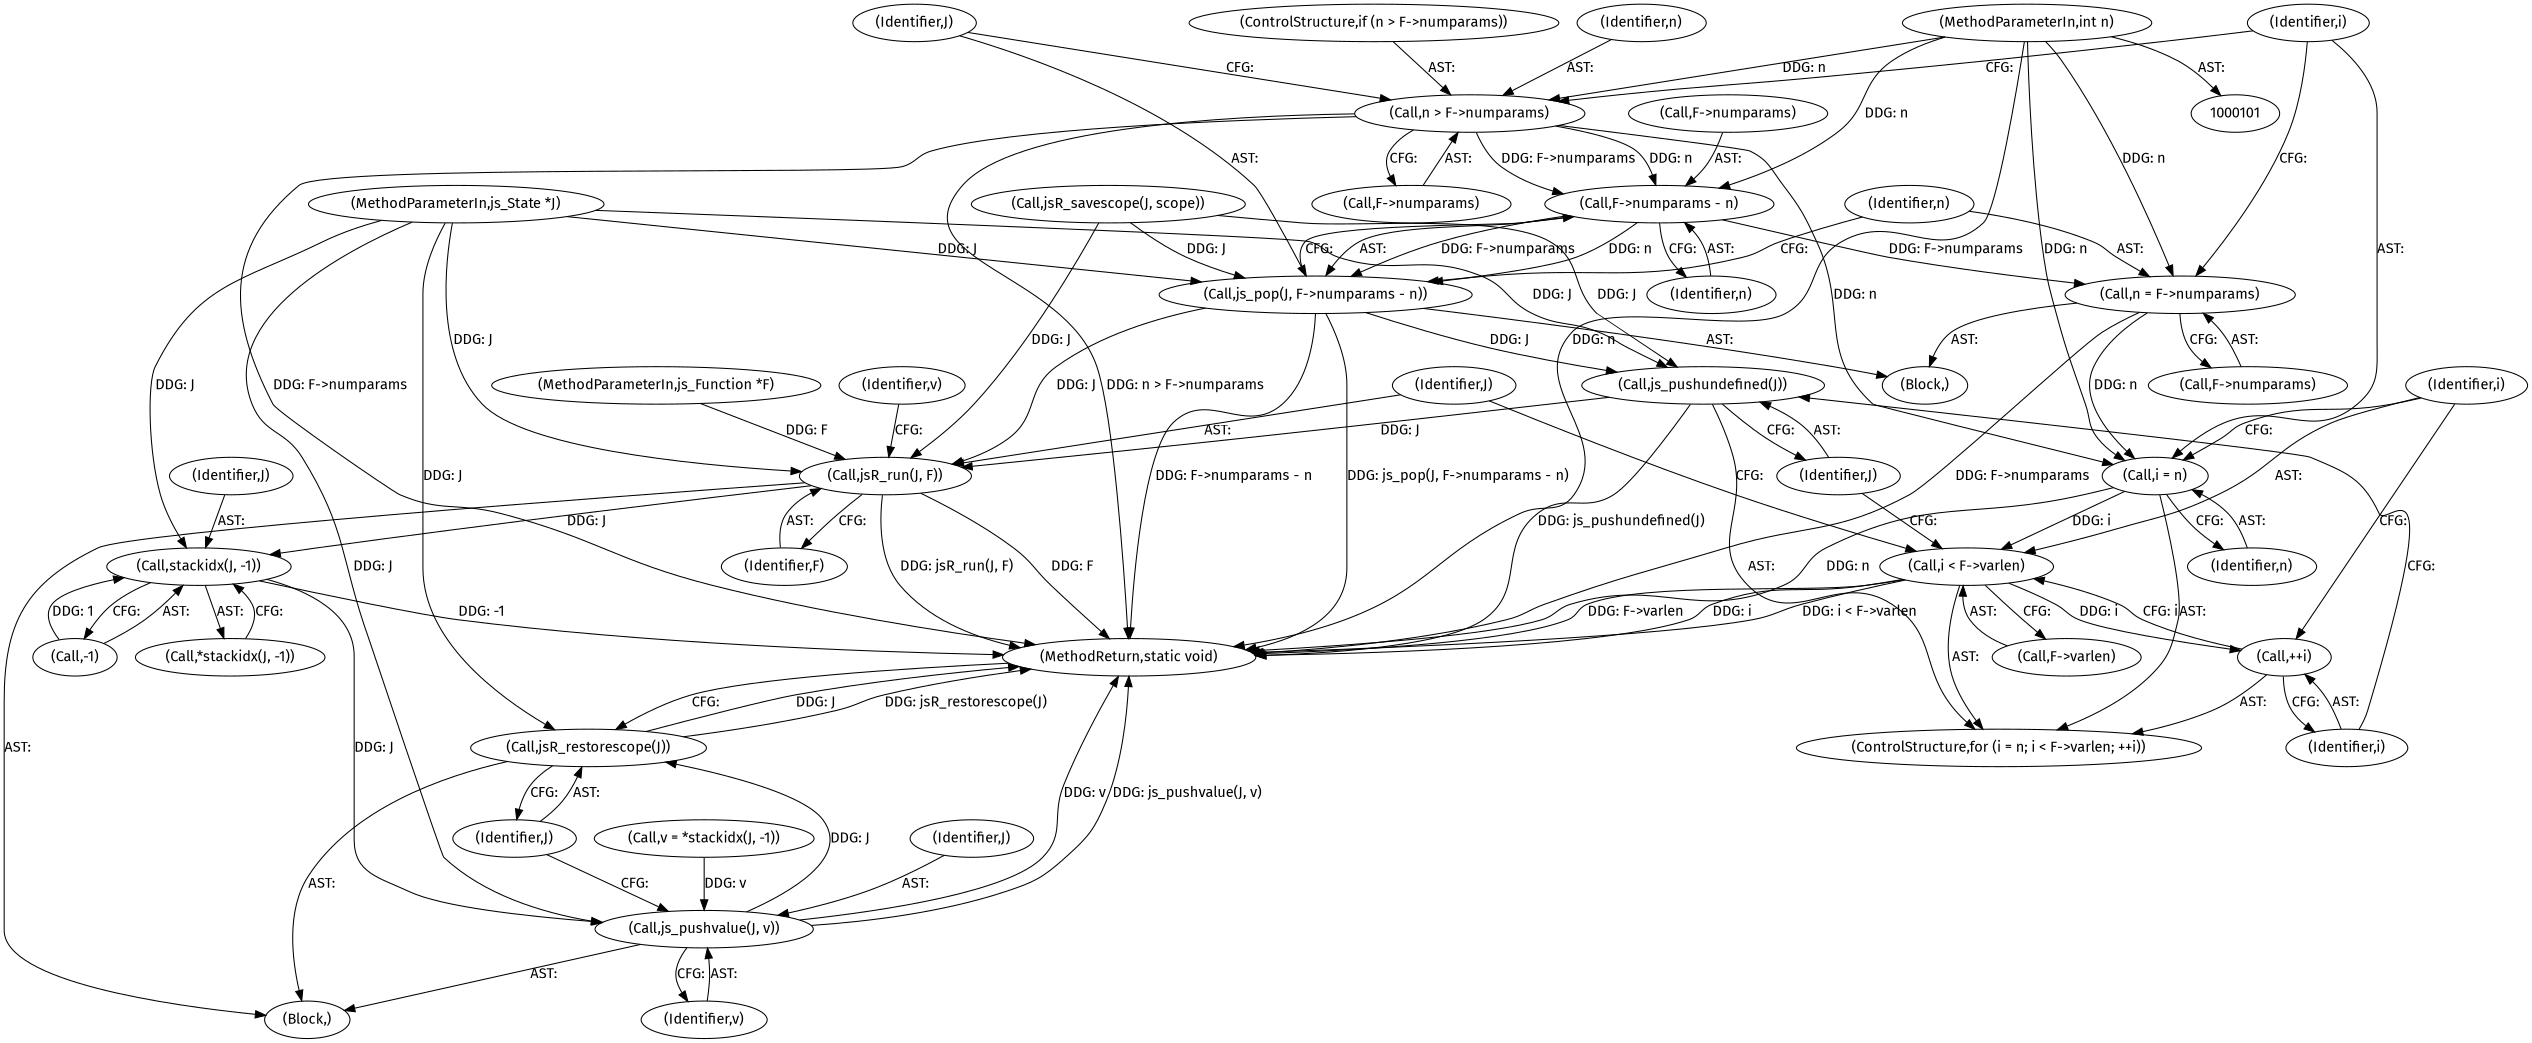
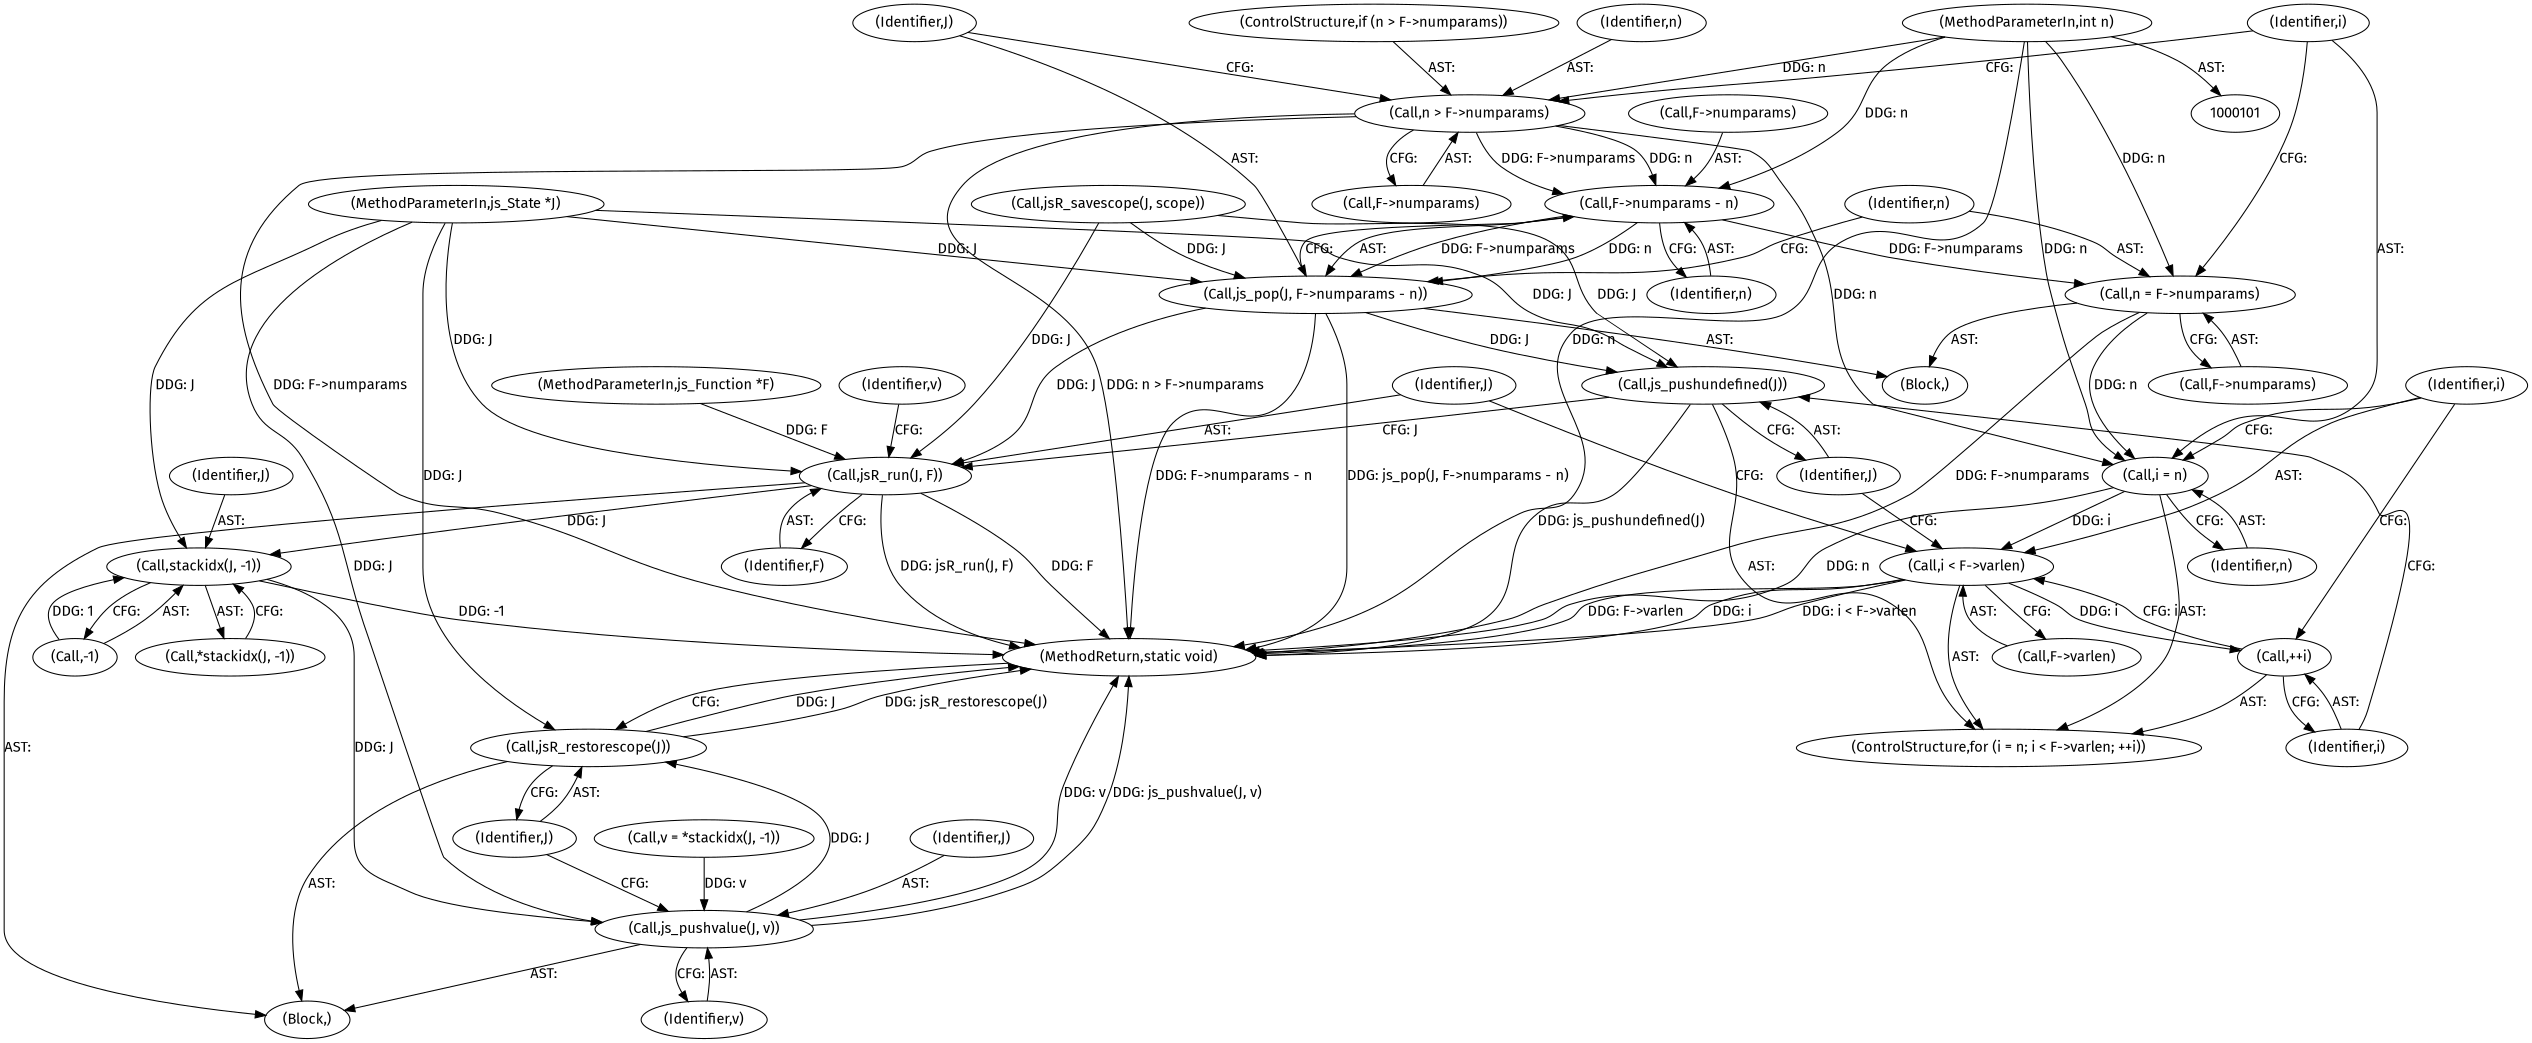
(1401, 431) -> (1401, 431)
